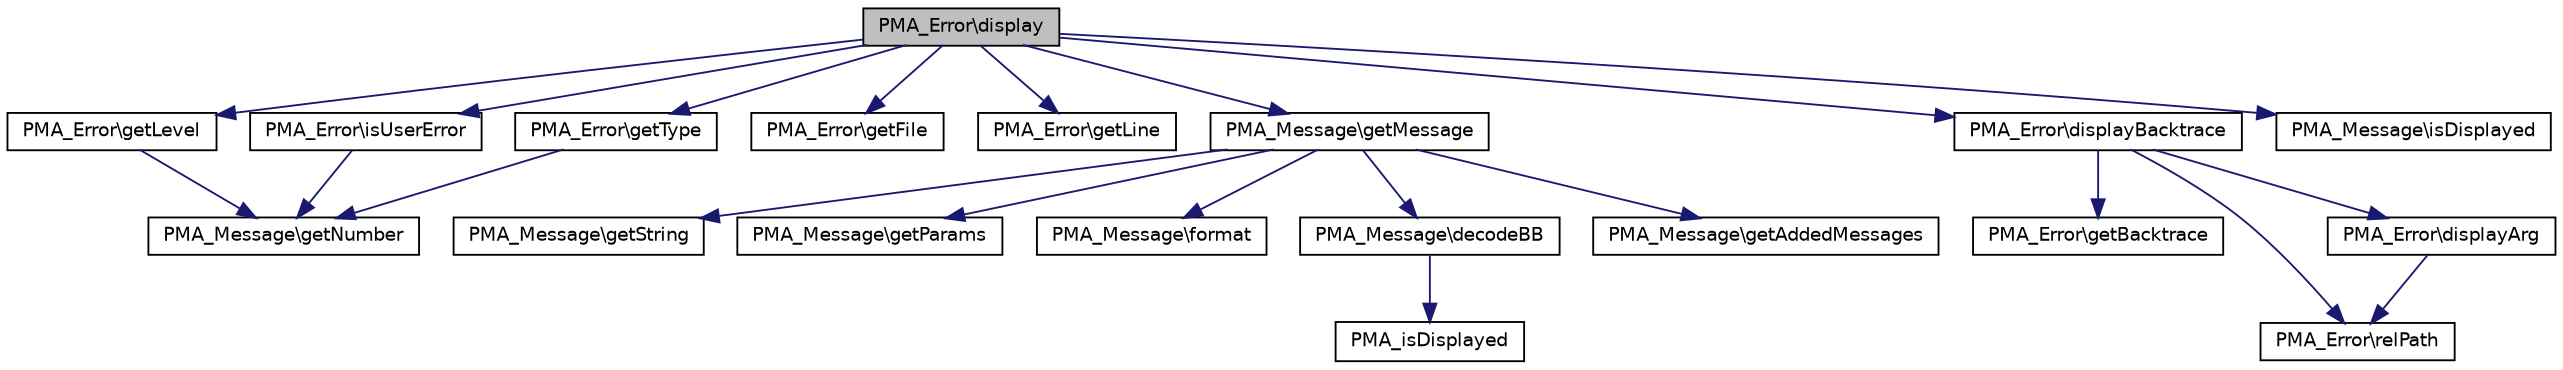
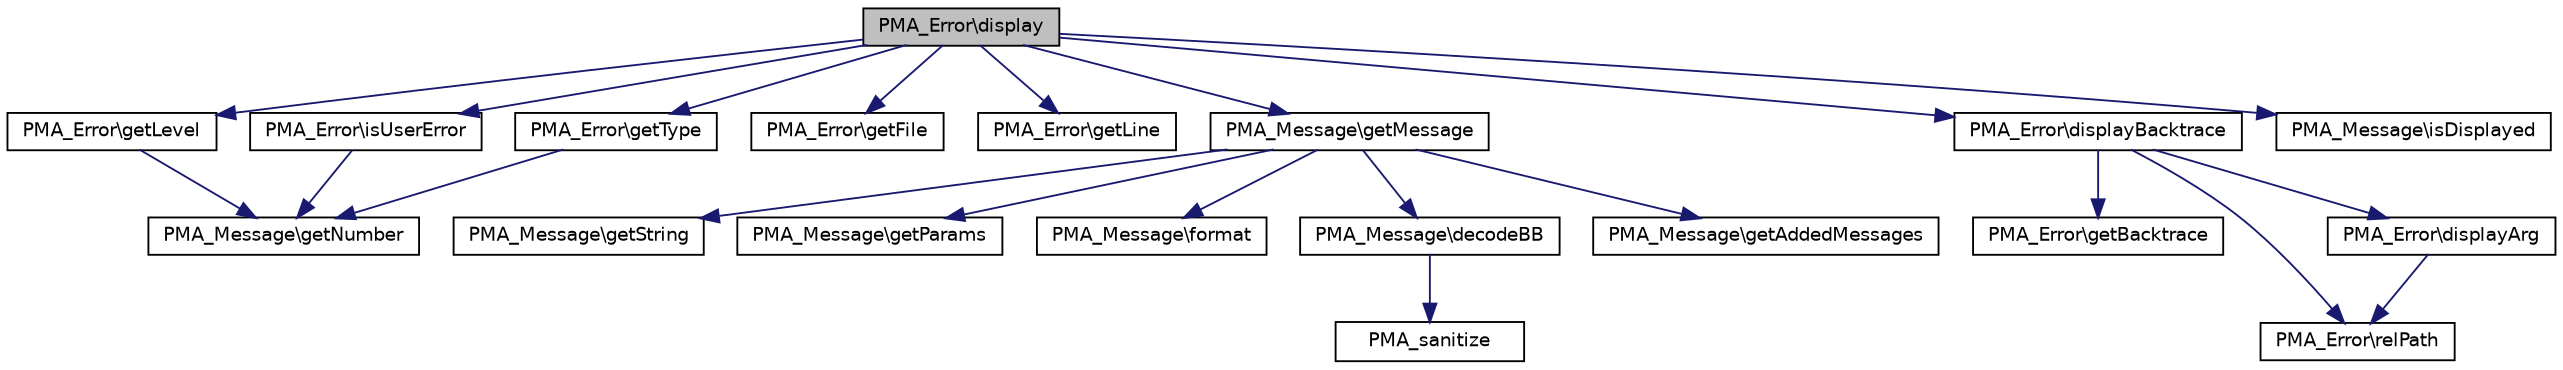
(1430, 342) -> (1430, 342)
